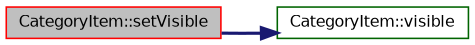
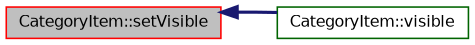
(241, 33) -> (257, 12)
